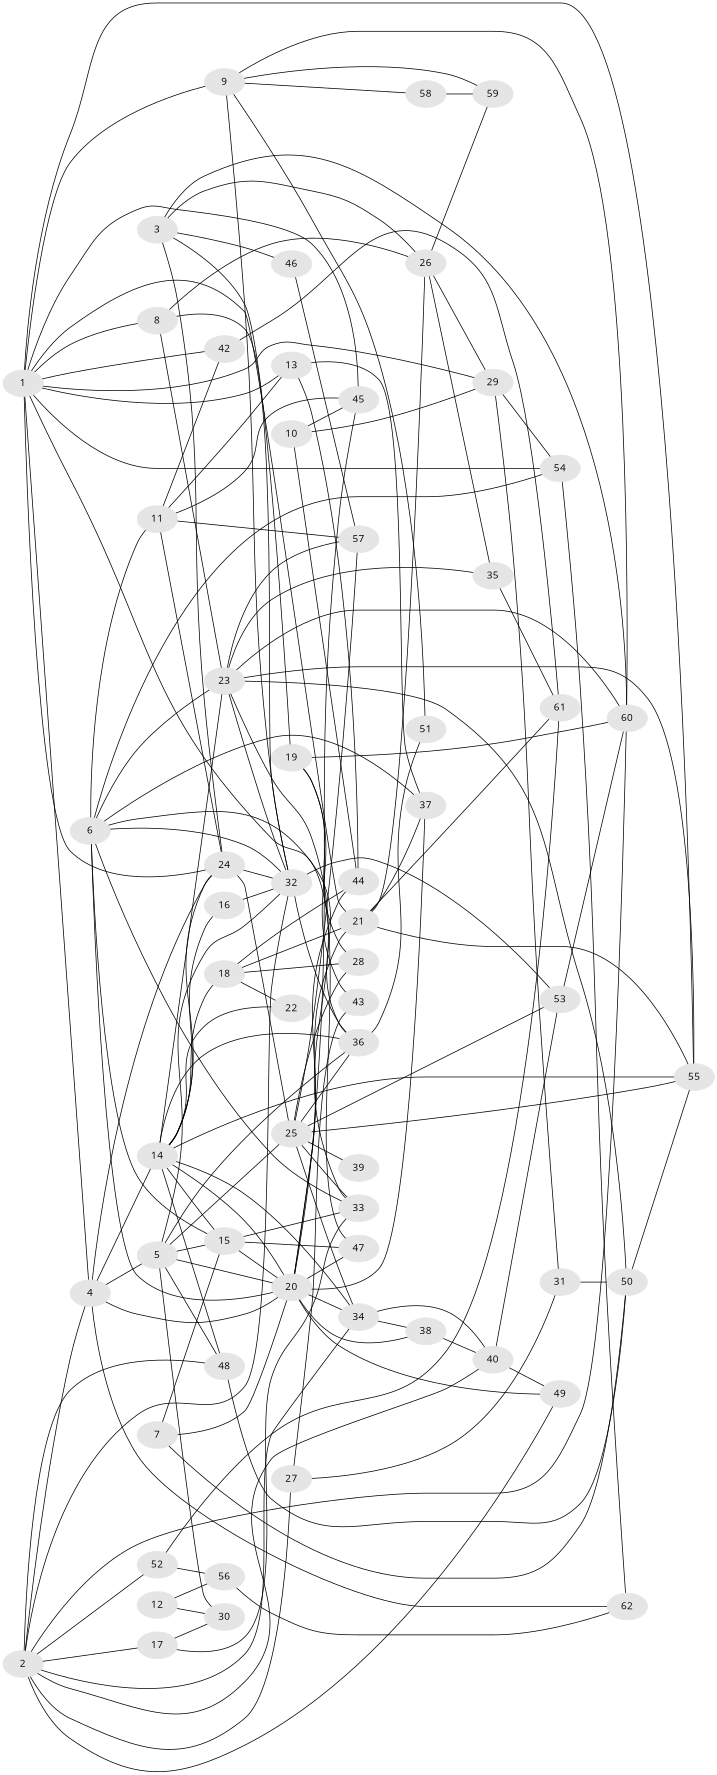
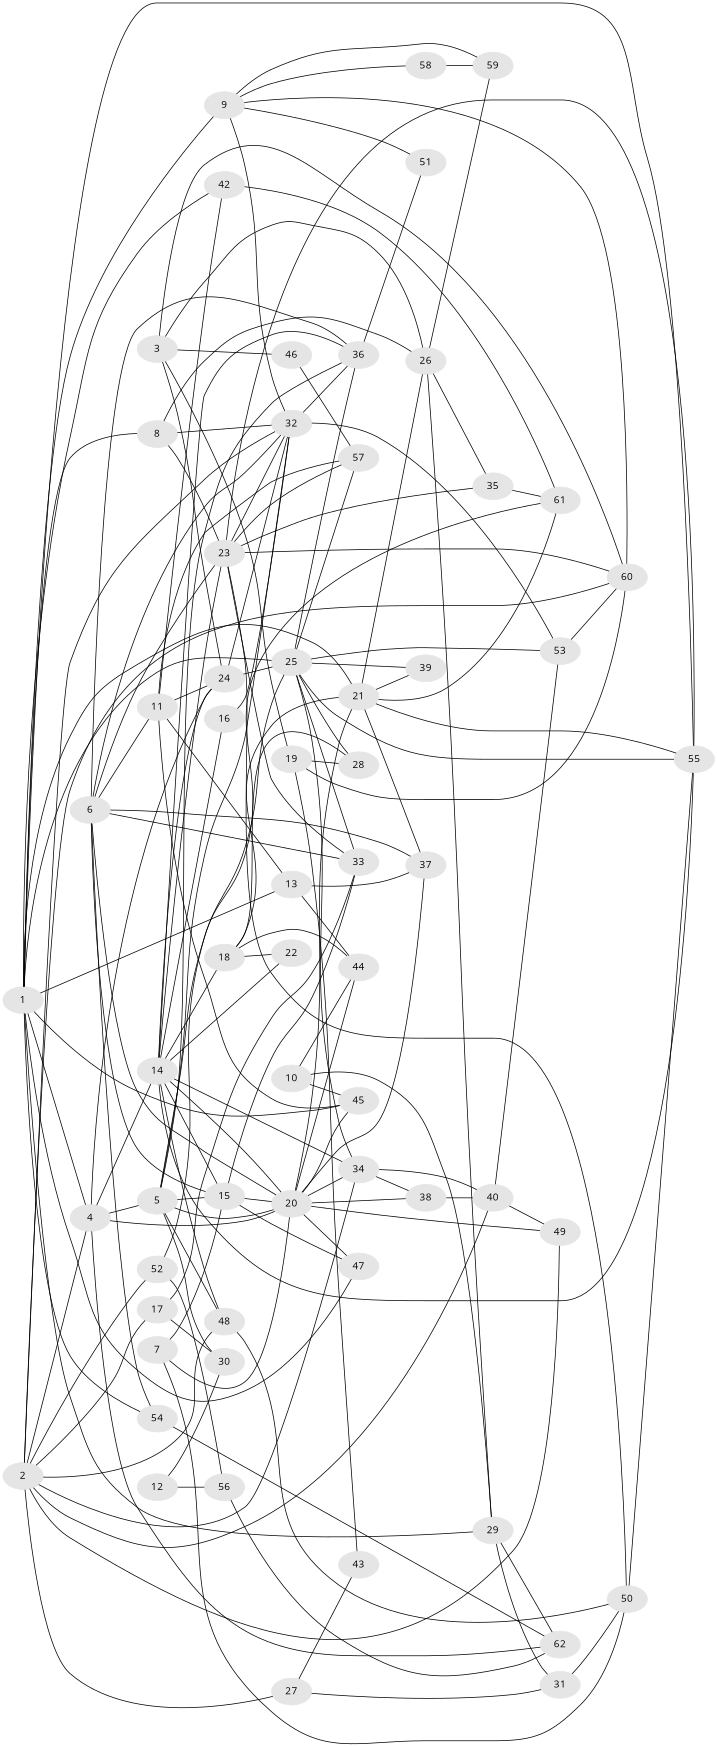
(521, 418) -> (527, 1588)
none -> (392, 682)
(40, 697) -> (65, 792)
